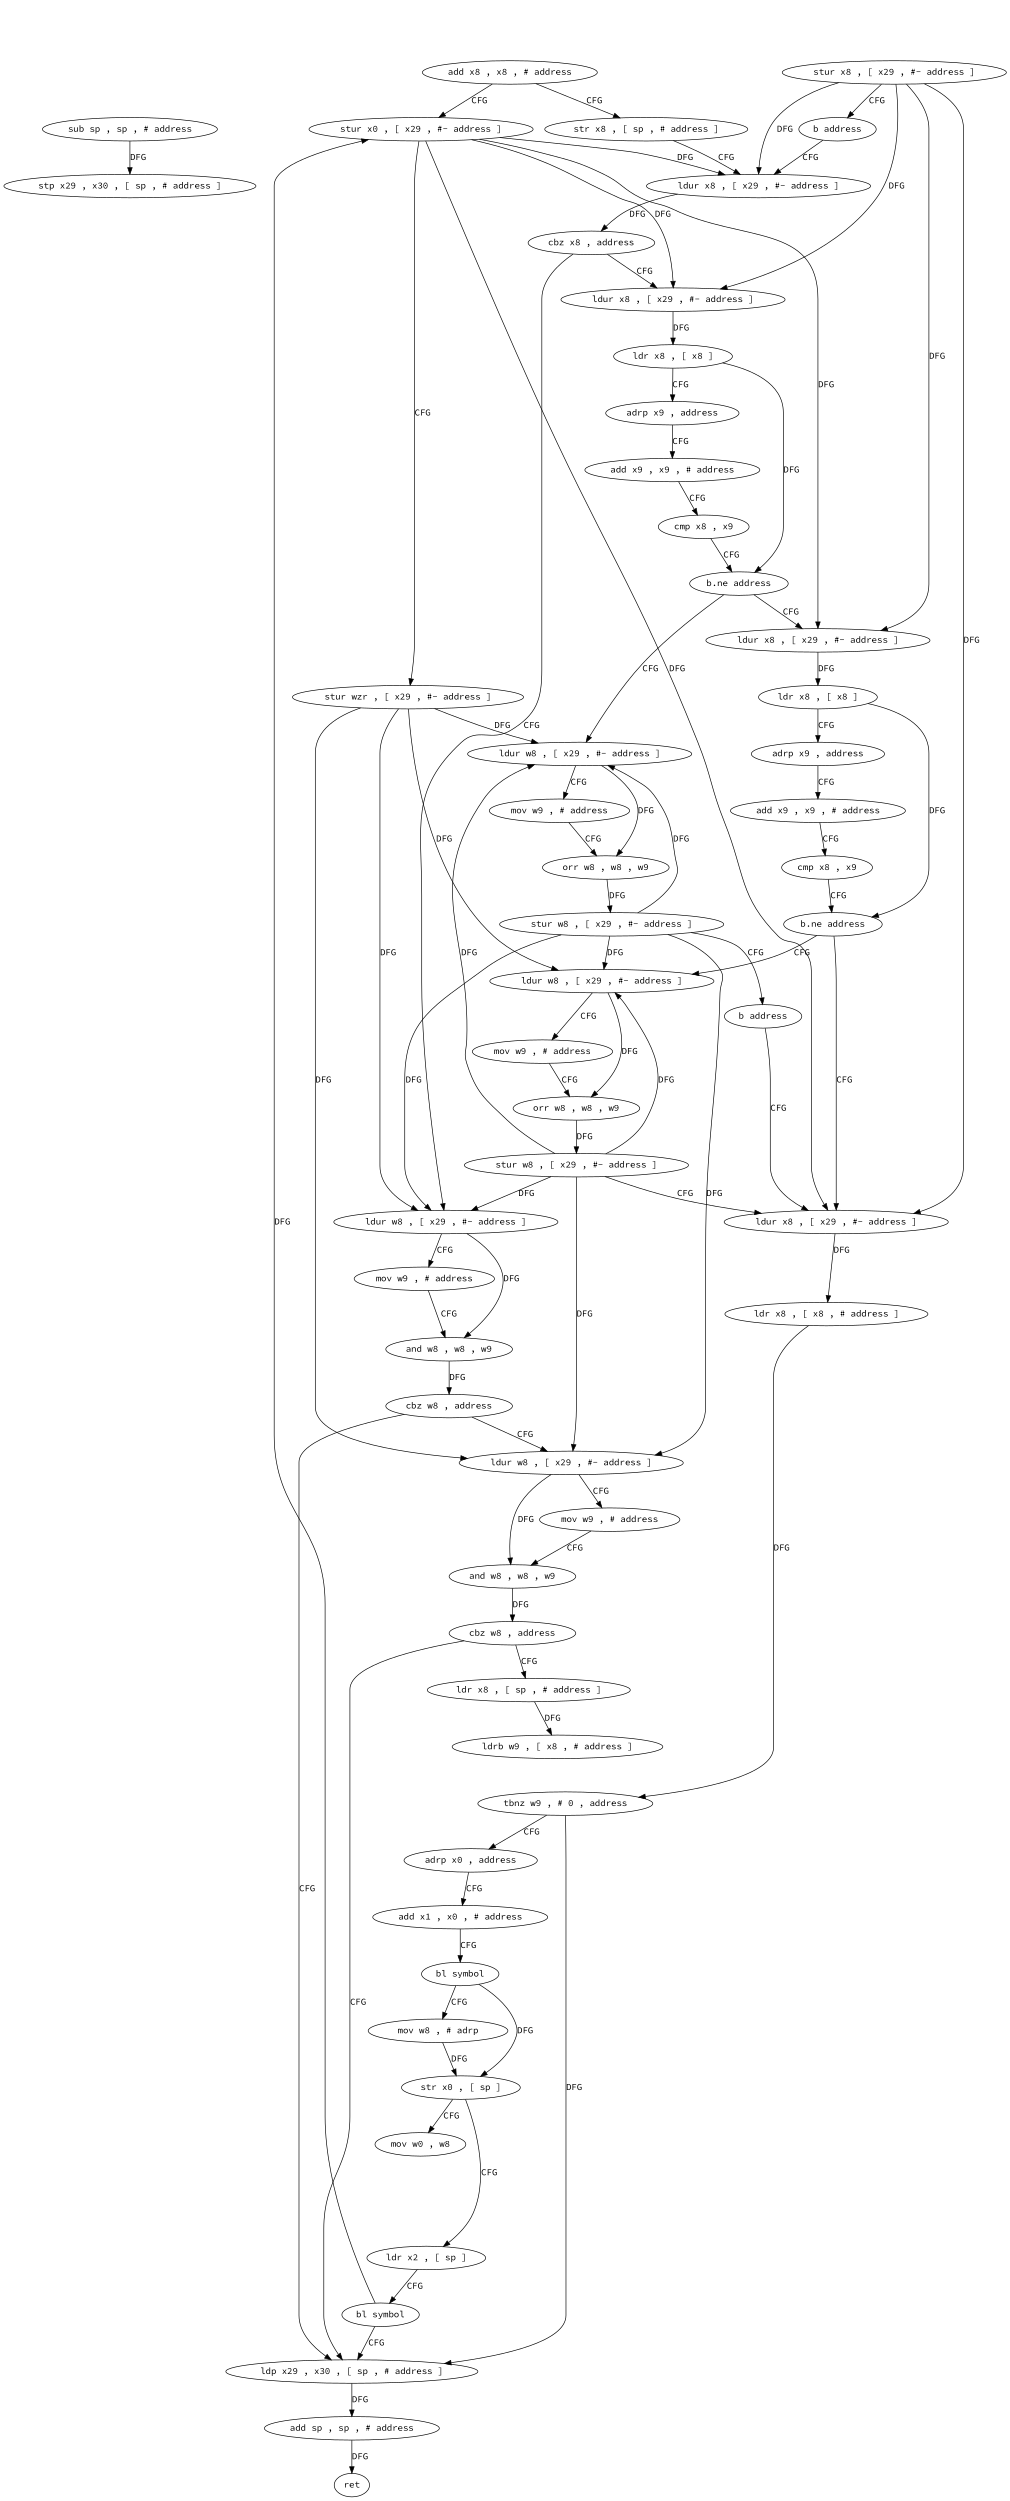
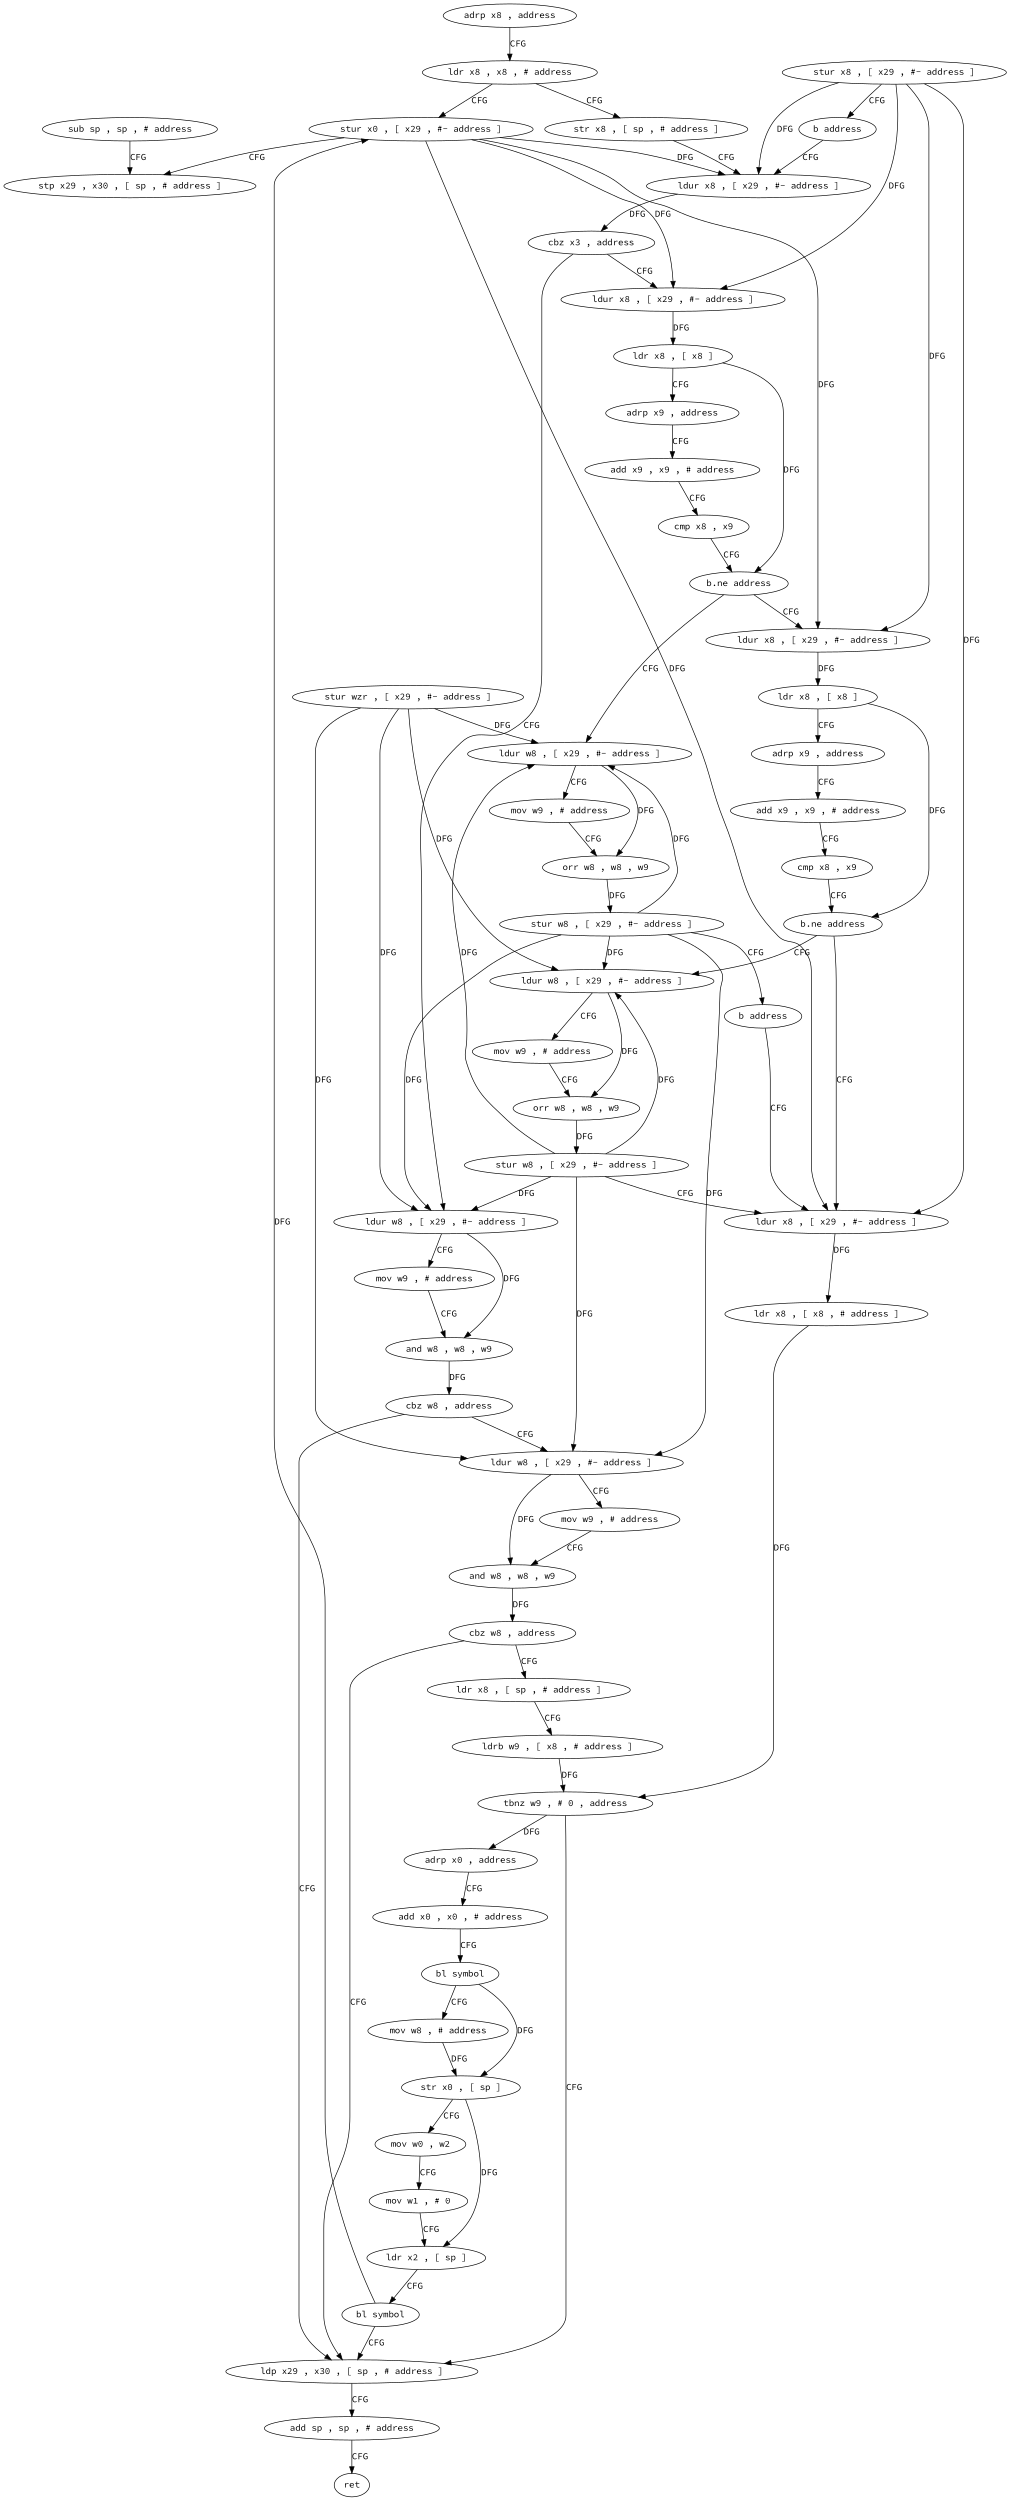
none -> (510, 16)
(510, 72) -> (510, 72)
(138, 158) -> (138, 158)
(591, 243) -> (591, 243)
(415, 410) -> (256, 151)
(553, 1718) -> (553, 1718)
none -> (561, 1772)
(532, 1832) -> (532, 1832)
(460, 1917) -> (460, 1917)
(438, 2031) -> (438, 2031)
(574, 2088) -> (574, 2088)
(420, 2144) -> (420, 2144)
(489, 2173) -> (489, 2173)
none -> (418, 2201)
(360, 2400) -> (360, 2400)
(360, 2457) -> (360, 2457)
